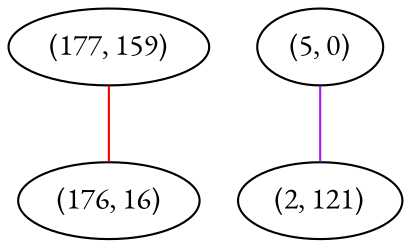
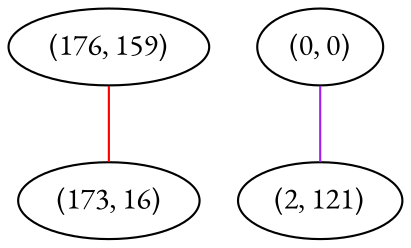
(109, 47) -> (109, 47)
(320, 47) -> (320, 47)
(109, 201) -> (109, 201)
